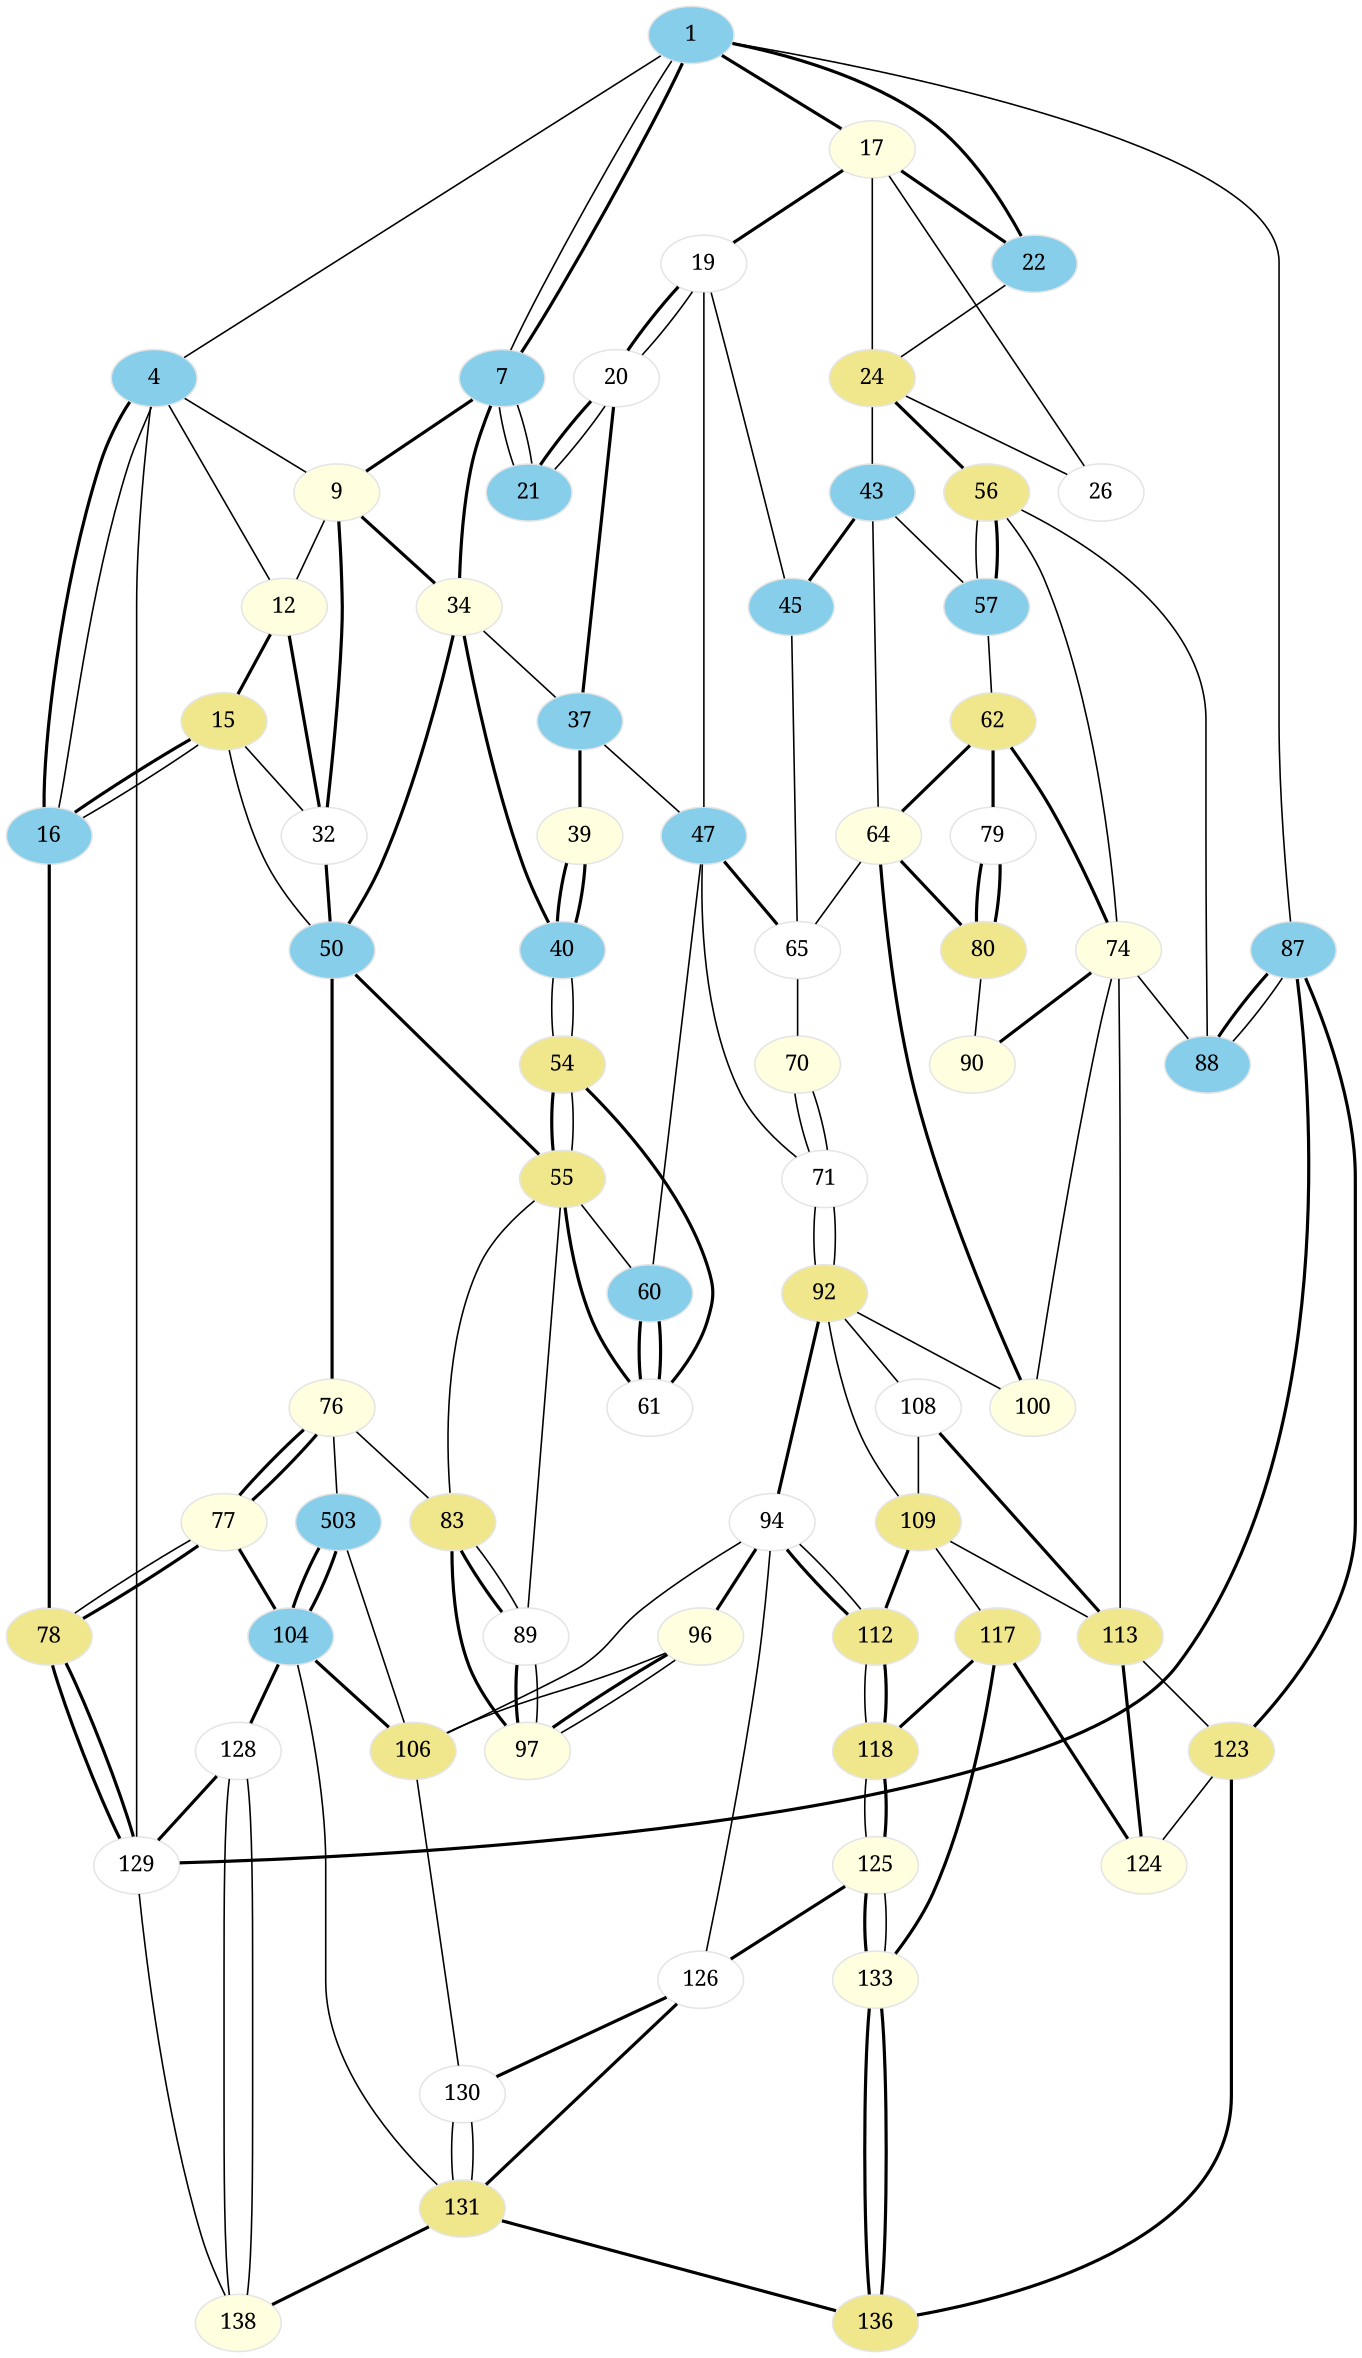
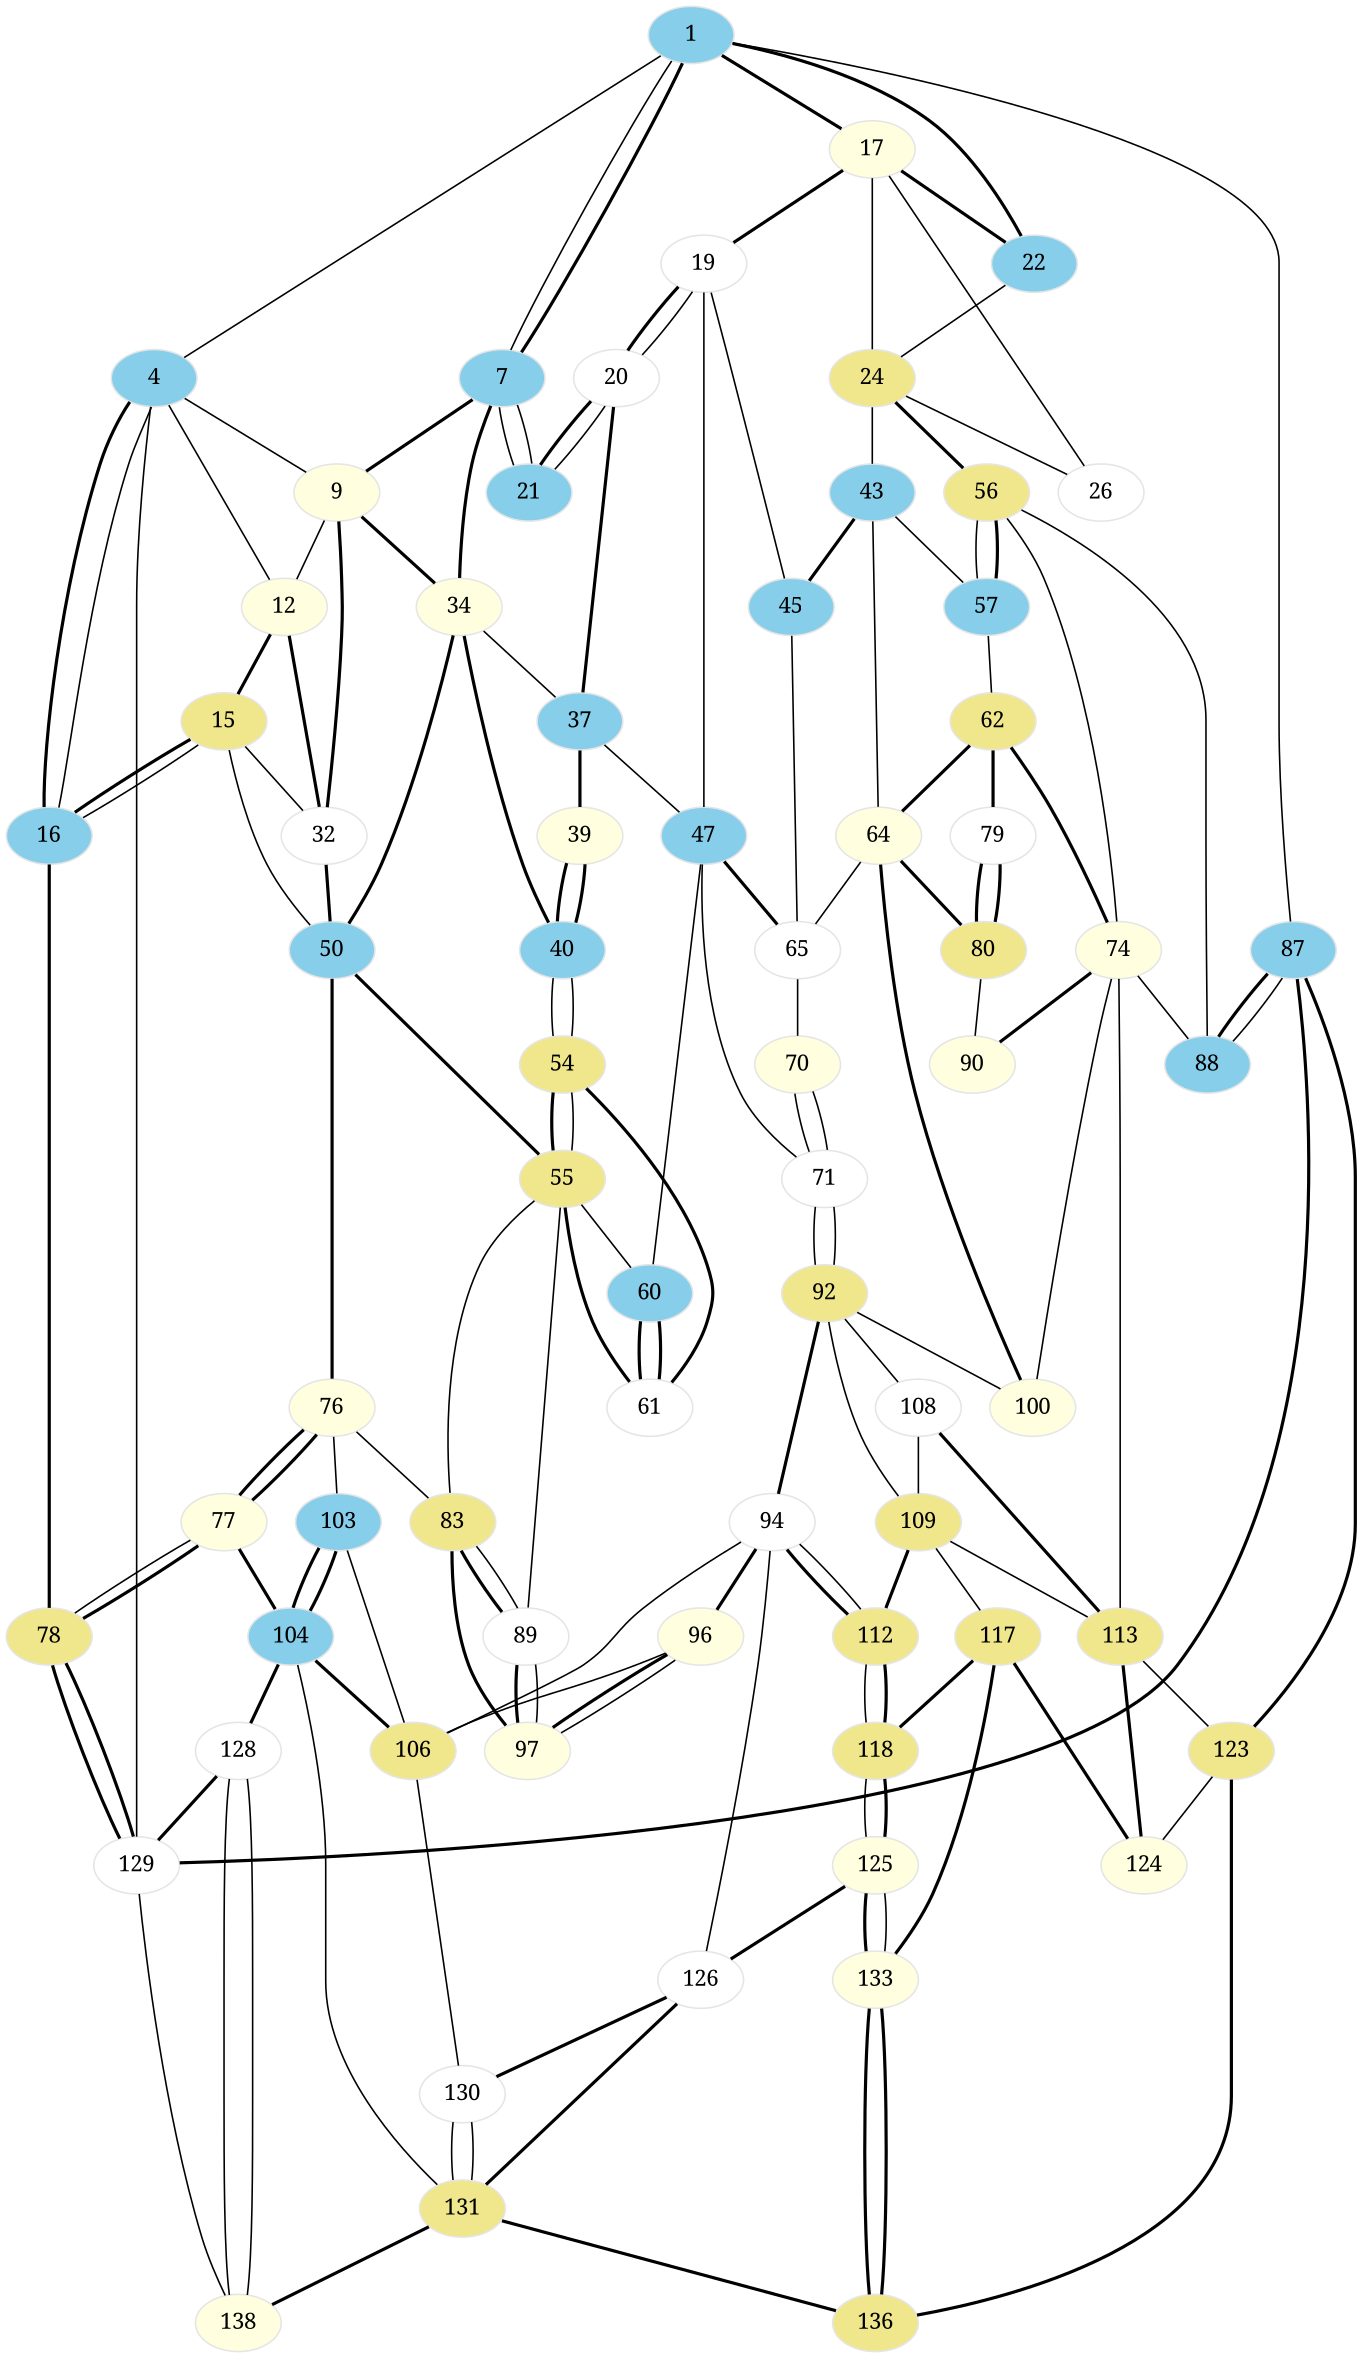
(338, 1522) -> (338, 1522)
